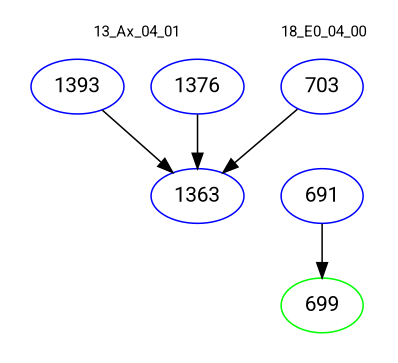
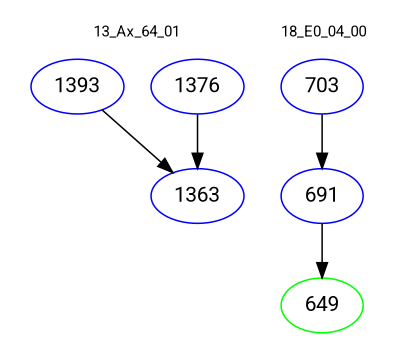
(138, 33) -> (138, 33)
(279, 125) -> (322, 134)
(322, 305) -> (322, 305)
